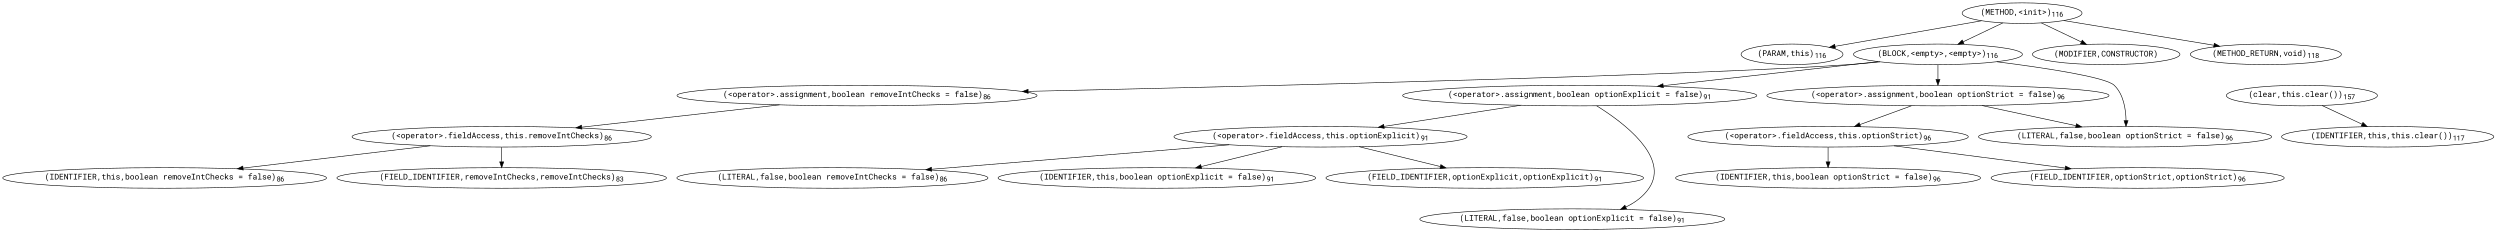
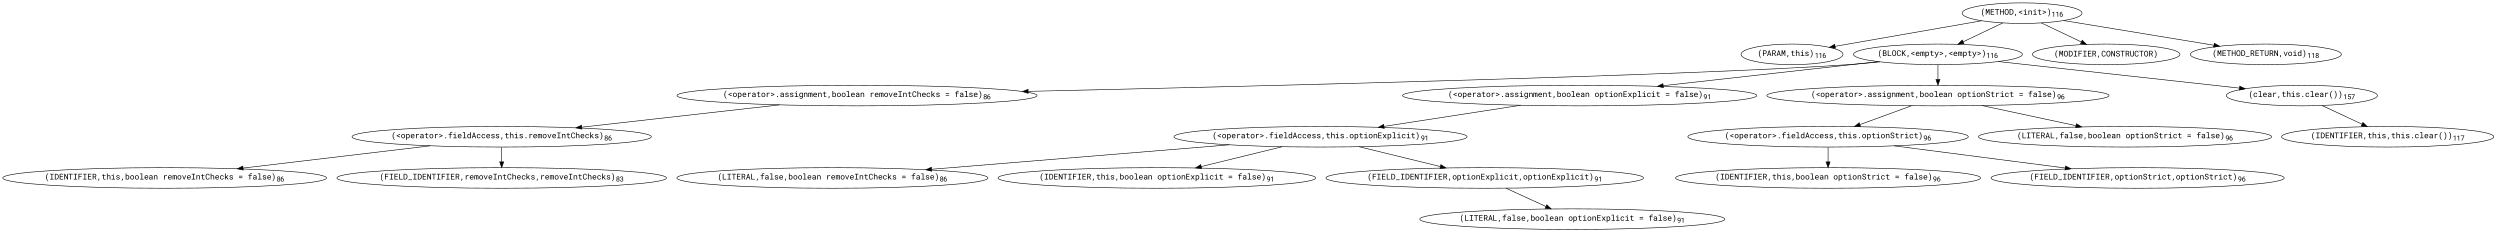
(2075, 74) -> (2119, 75)
(1648, 152) -> (1526, 197)
